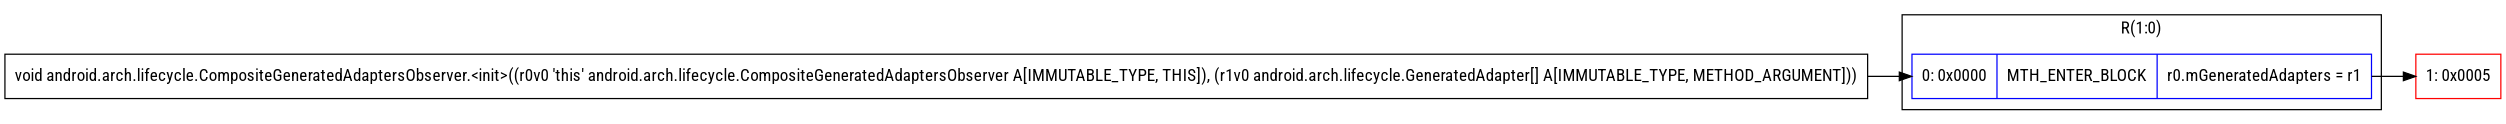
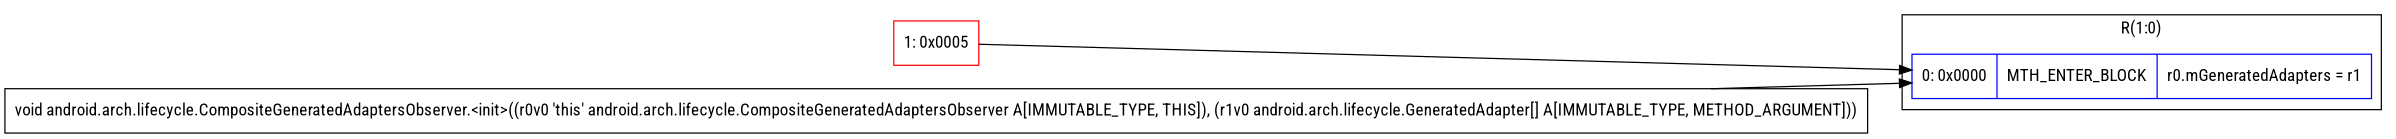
(2389, 76) -> (1439, 57)
